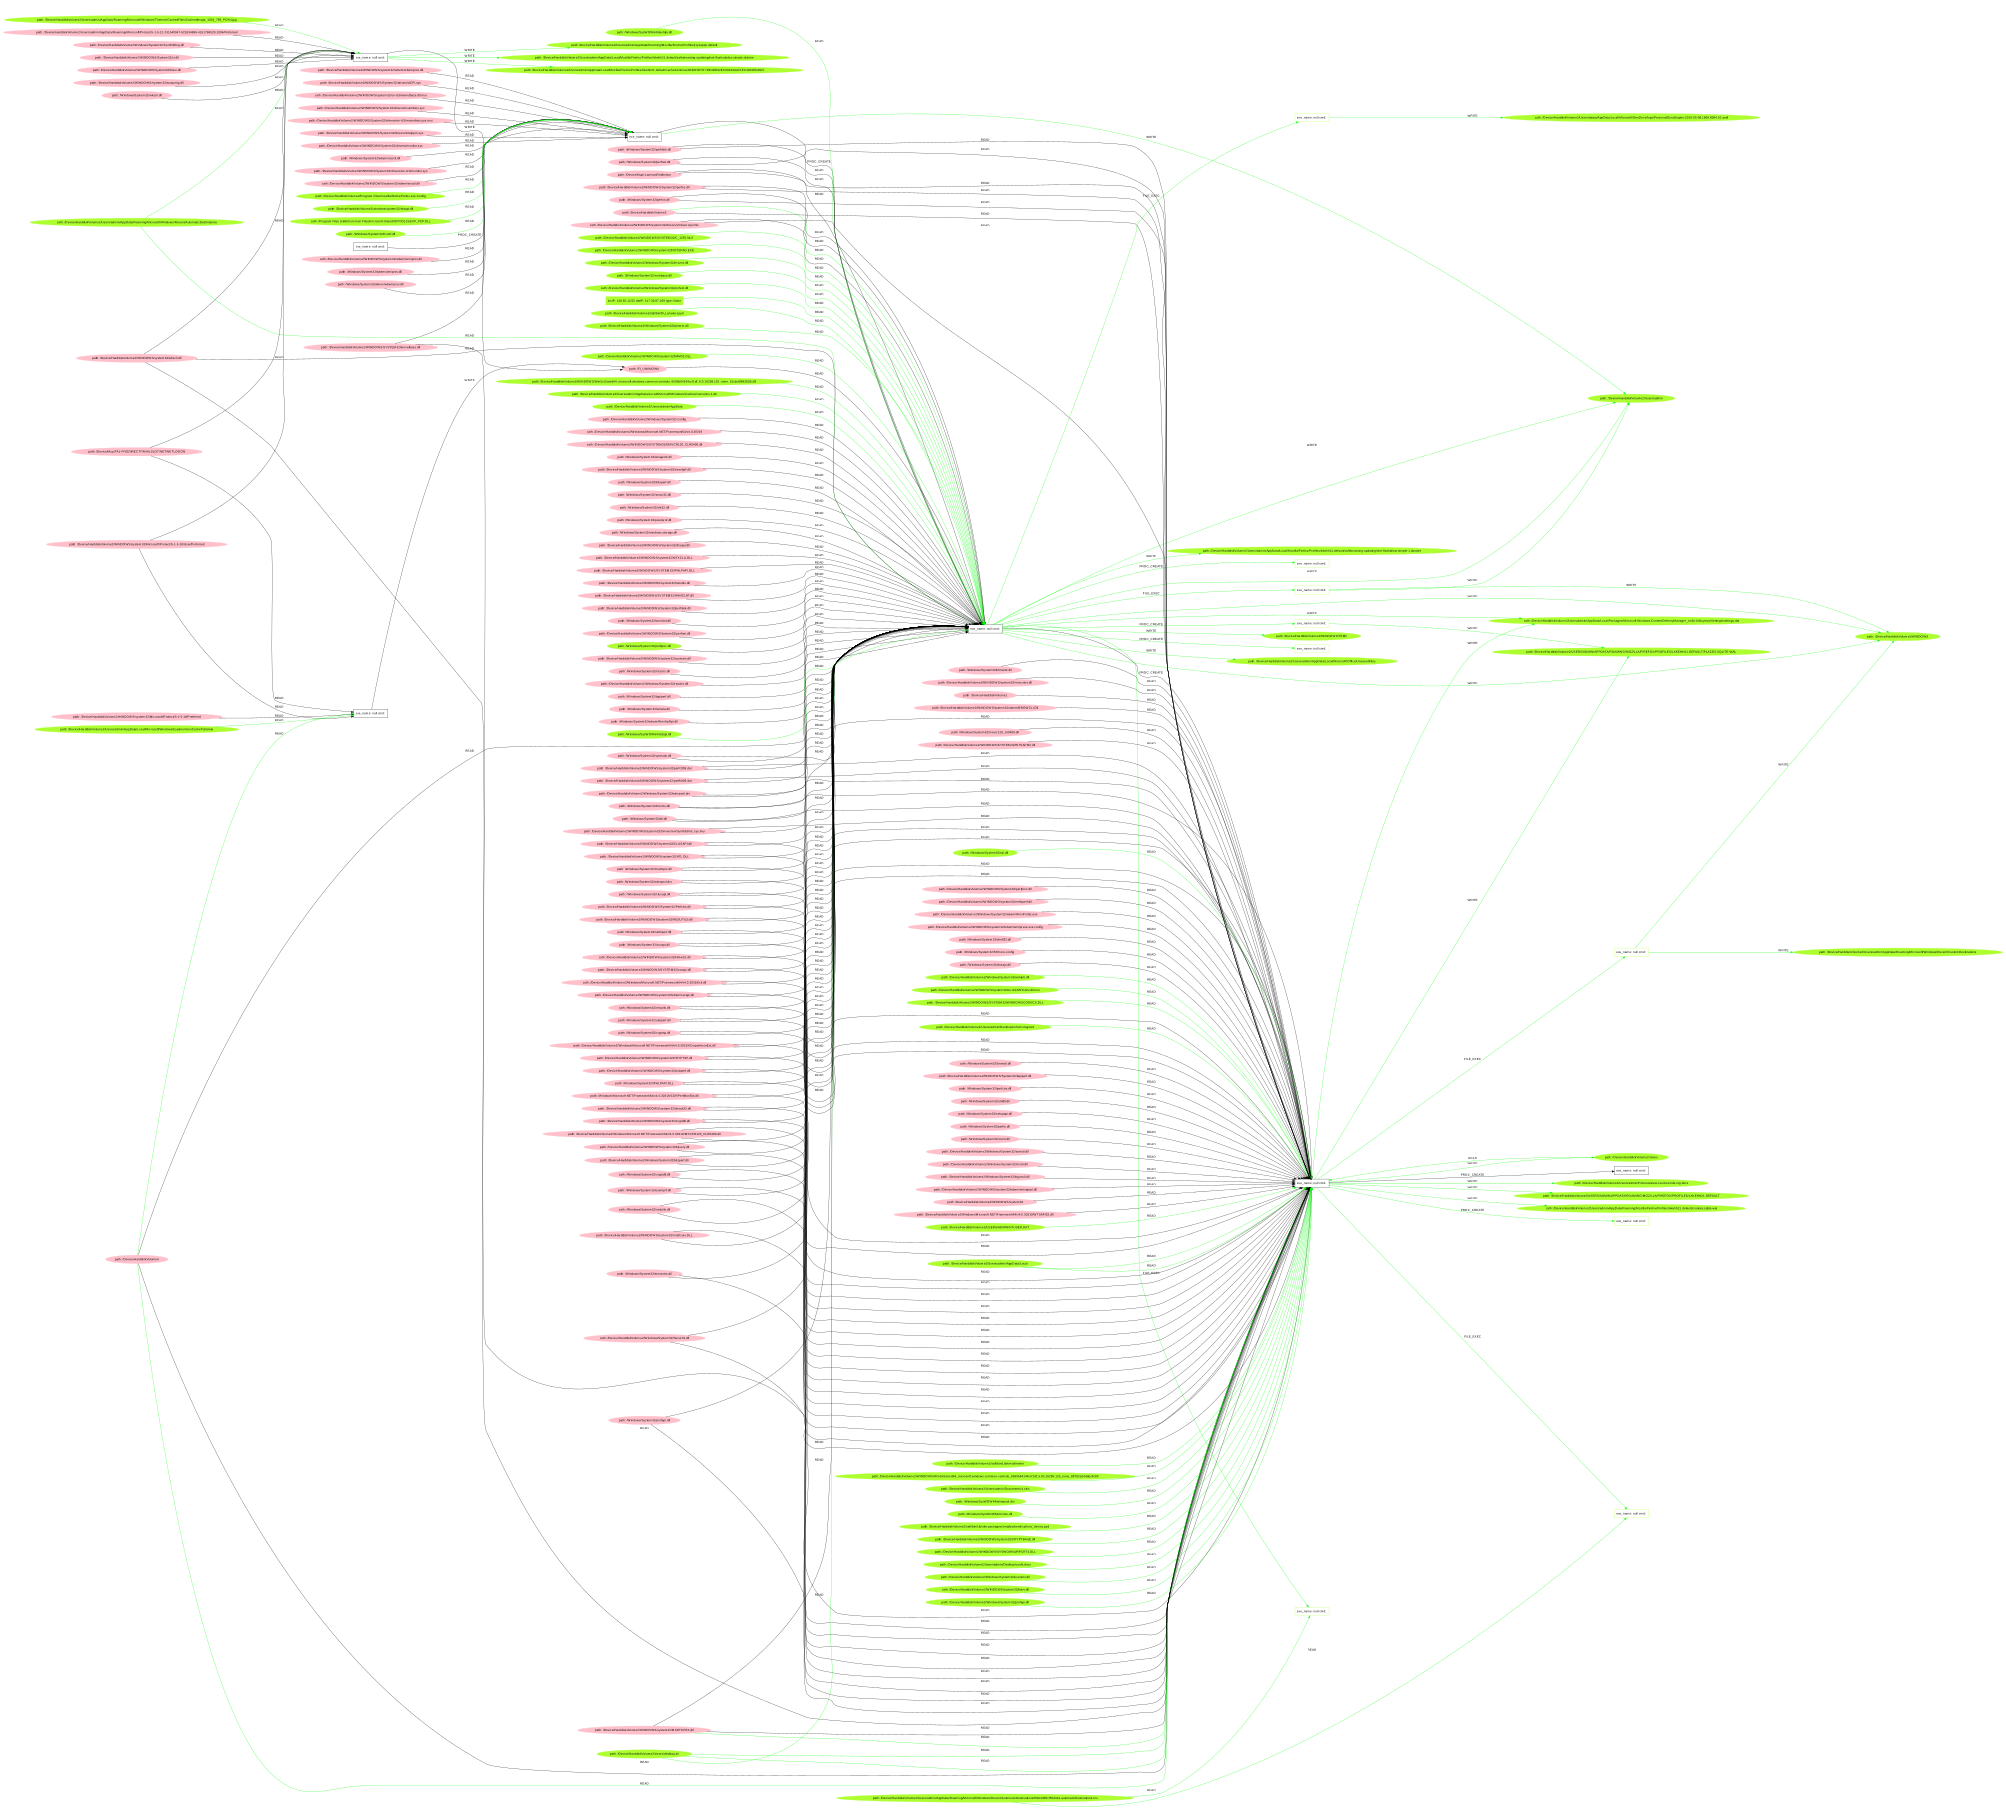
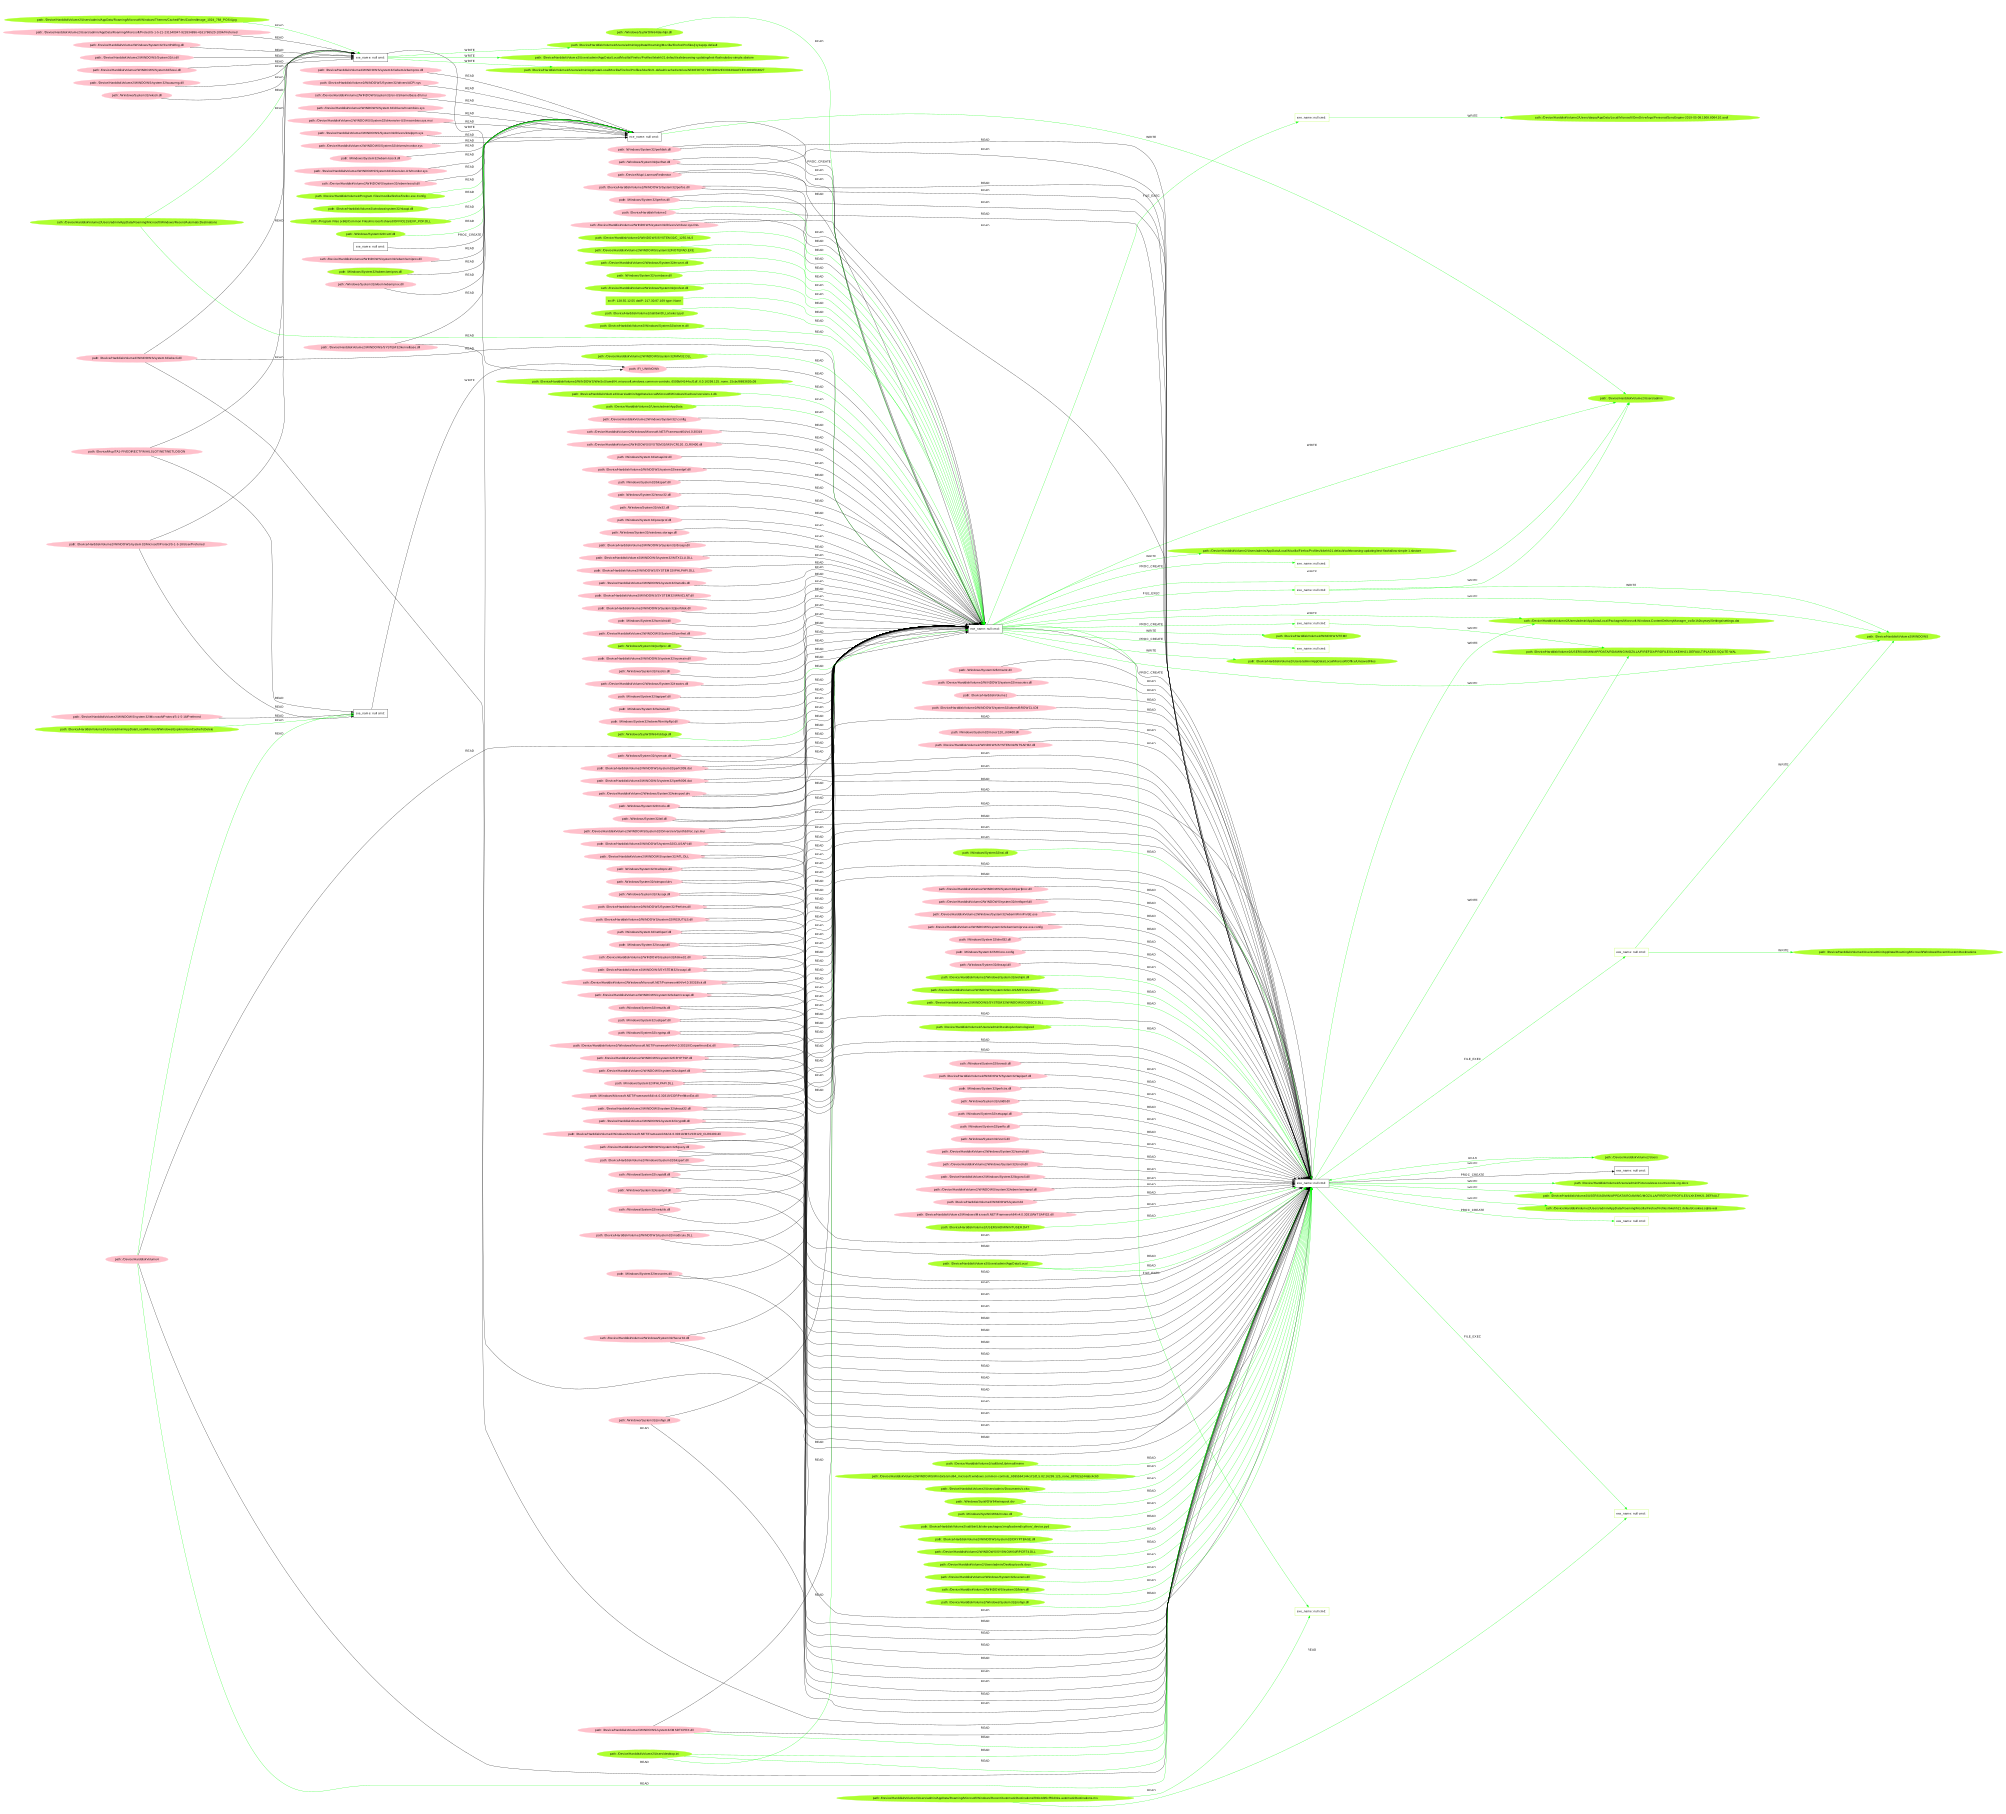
(371, 272) -> (371, 272)
